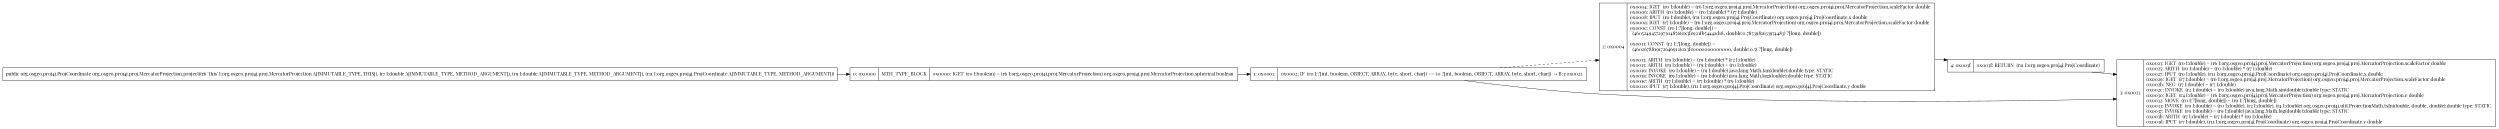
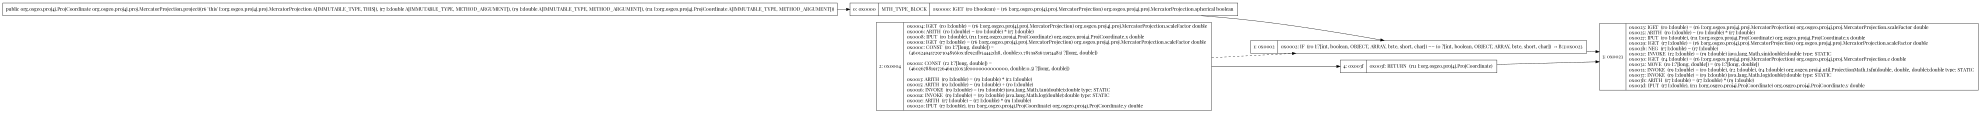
(1548, 64) -> (1252, 56)
